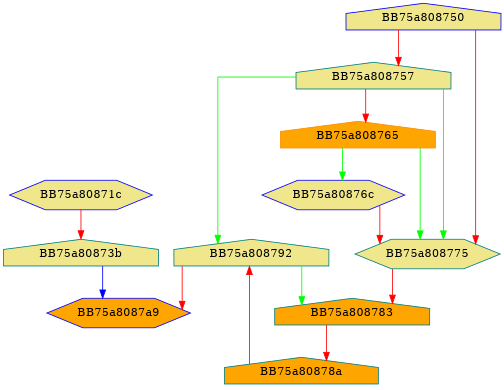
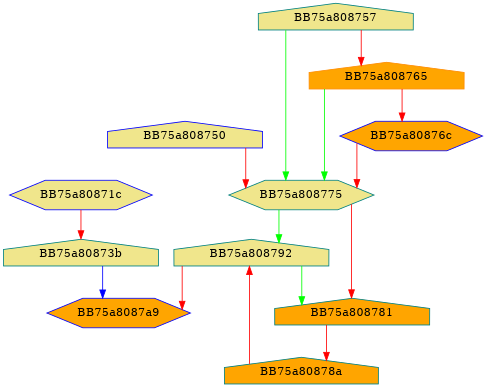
(398, 44) -> none
(218, 117) -> (279, 222)
(342, 160) -> (402, 101)
(333, 195) -> (411, 136)
(352, 313) -> (352, 313)
